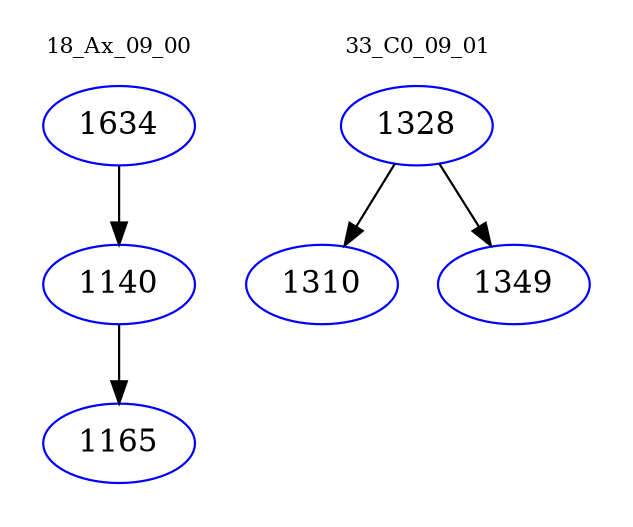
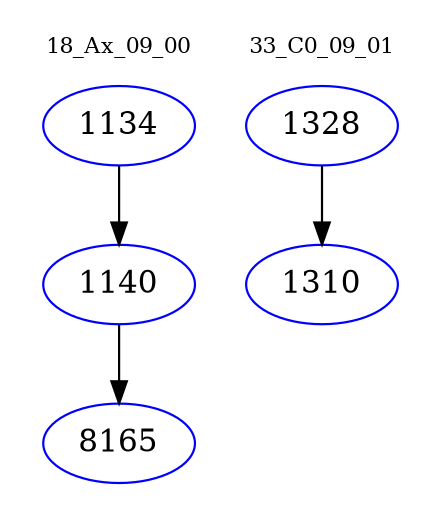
(119, 126) -> (119, 126)
(514, 285) -> none
(119, 443) -> (119, 443)
